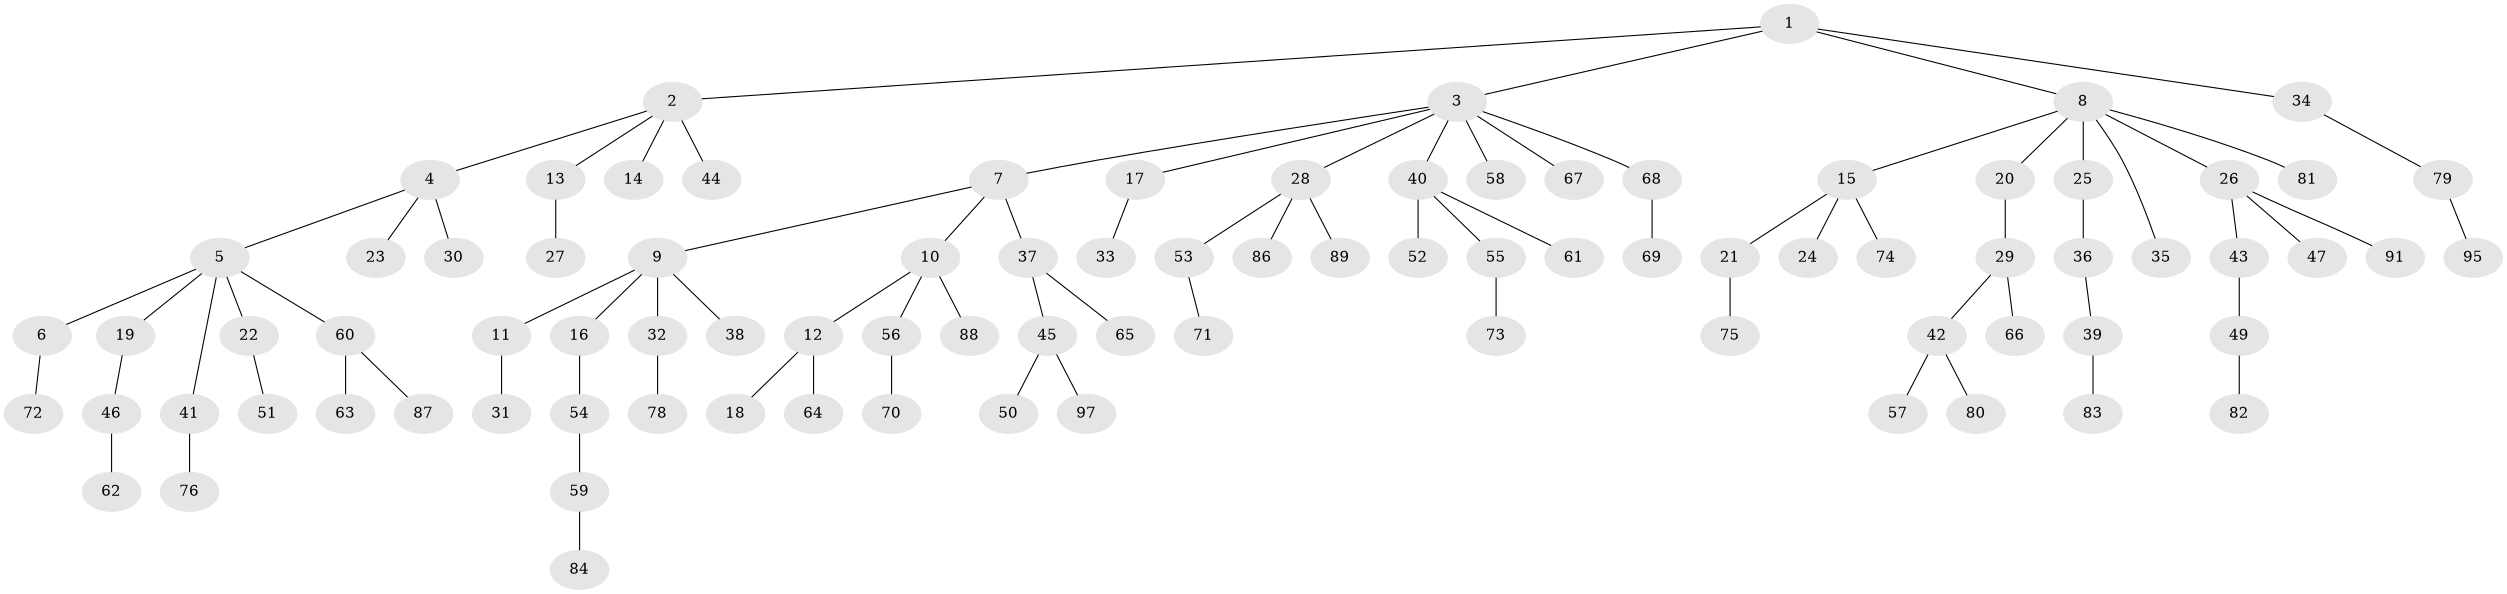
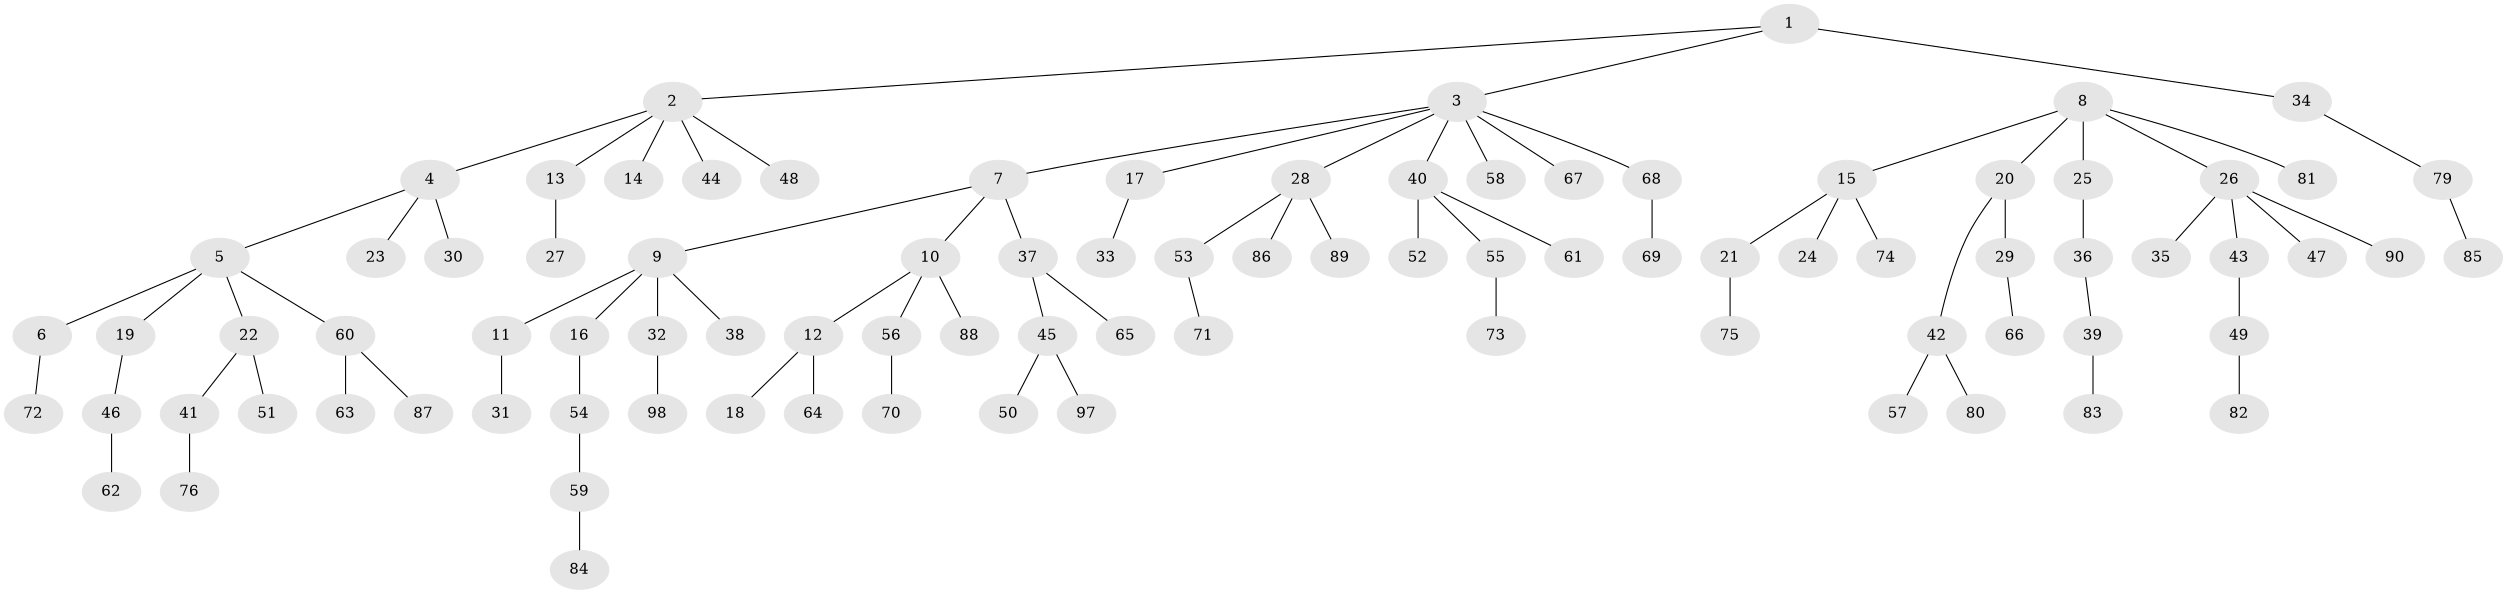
(1937, 63) -> none
(2130, 177) -> (2195, 219)
none -> (790, 180)
(2395, 258) -> (2395, 258)
(2473, 258) -> (2473, 258)
(1971, 297) -> (1960, 254)
(205, 336) -> (219, 375)
(658, 414) -> (658, 414)
